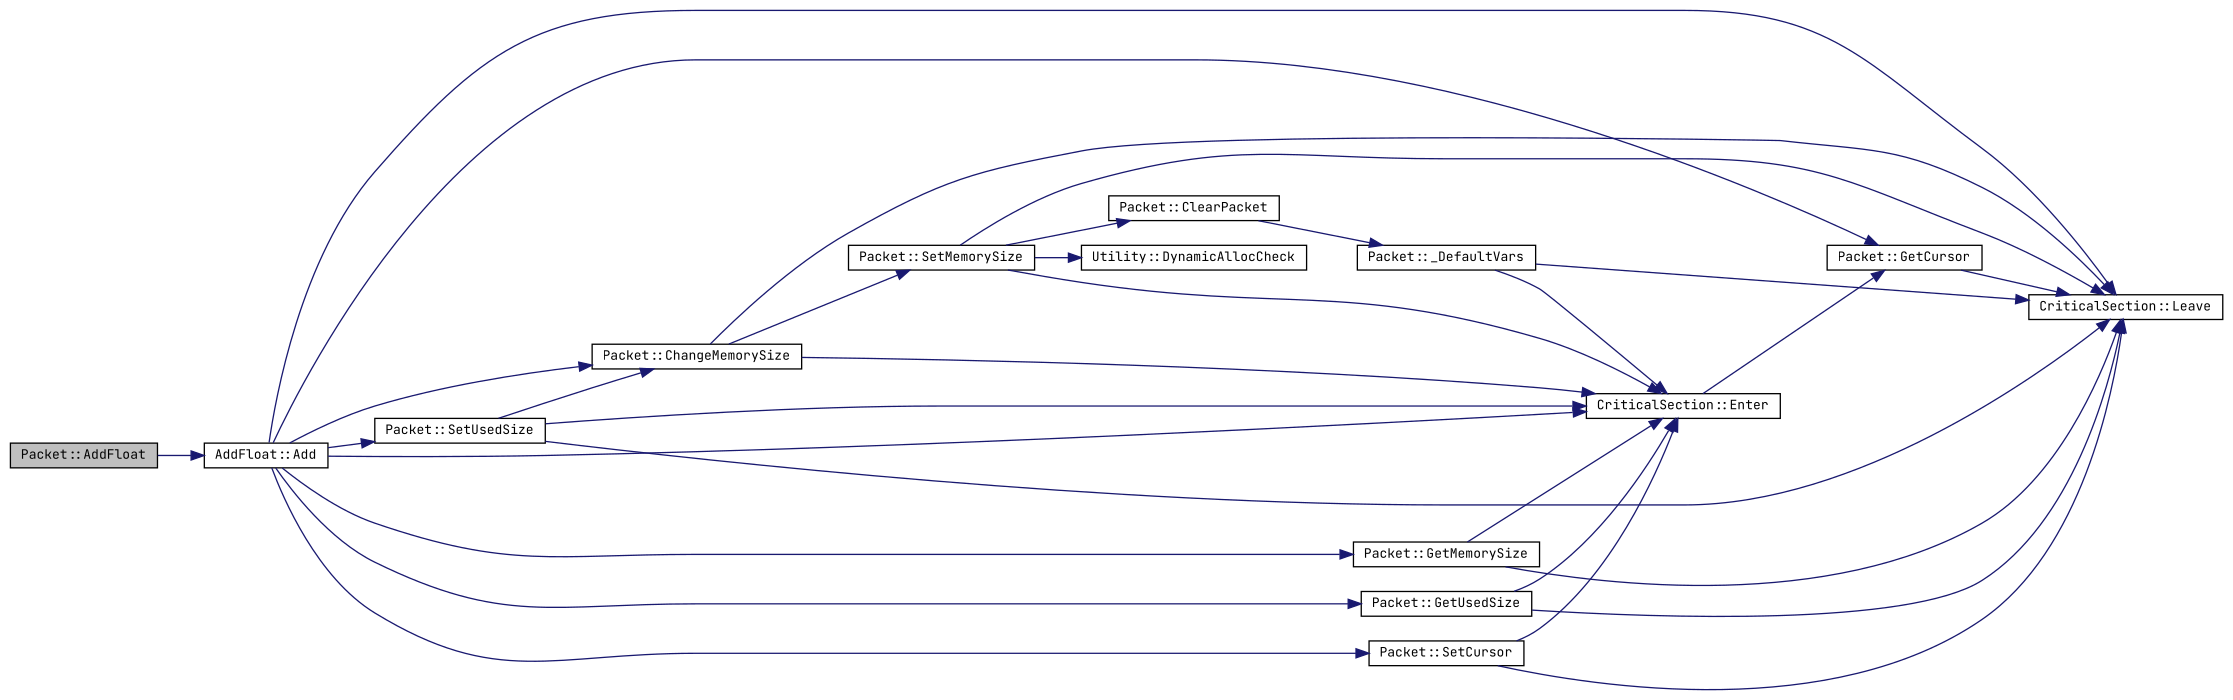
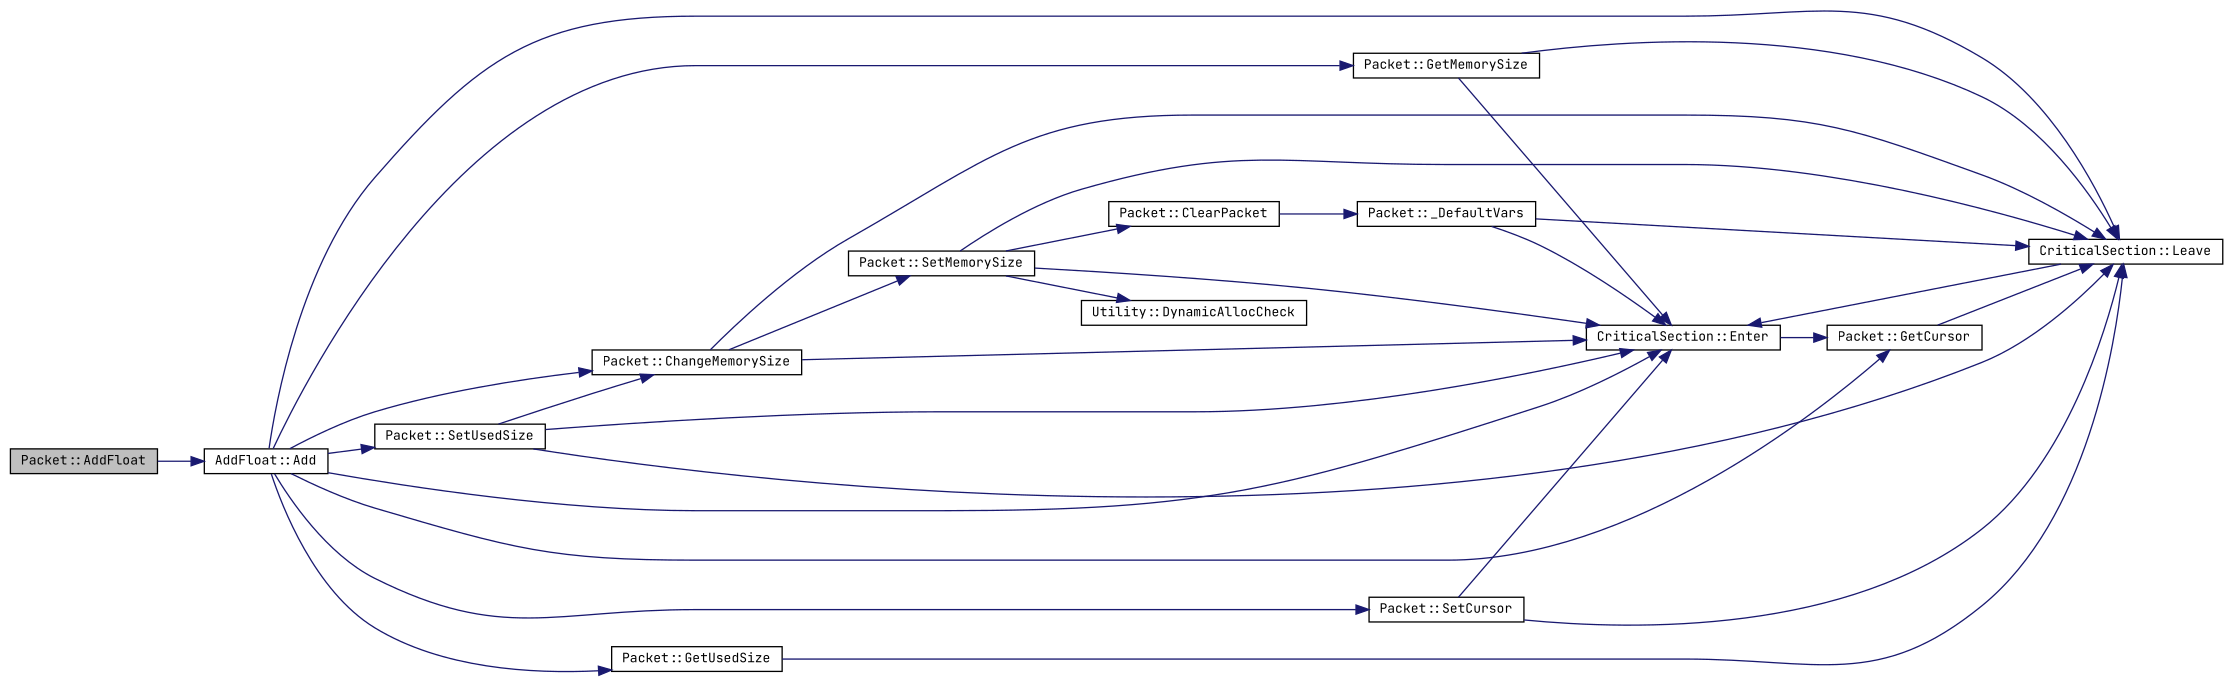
(1603, 523) -> (1911, 293)
